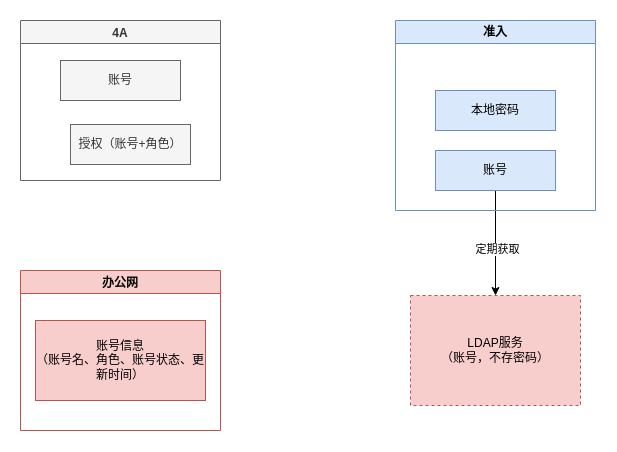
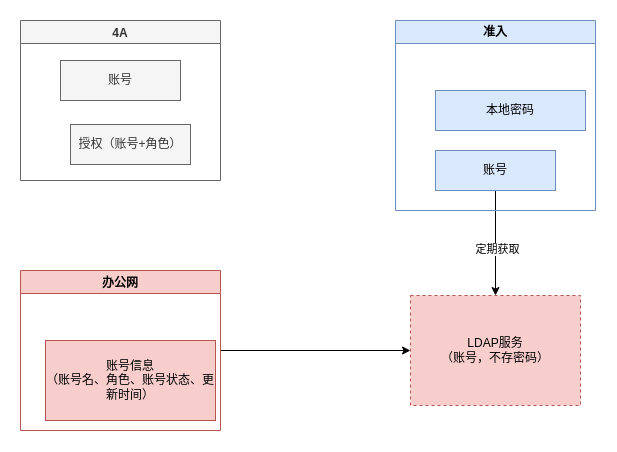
(496, 111) -> (511, 111)
none -> (313, 351)
(121, 361) -> (131, 381)
